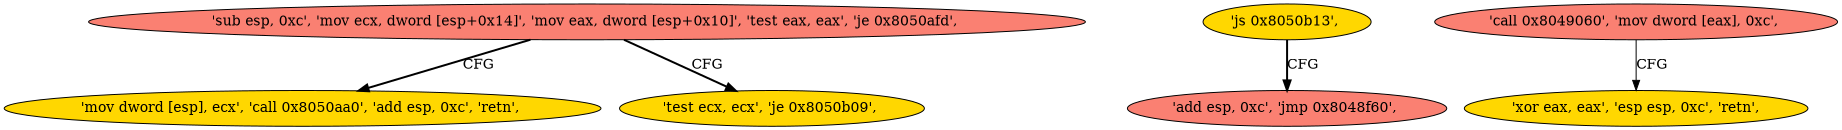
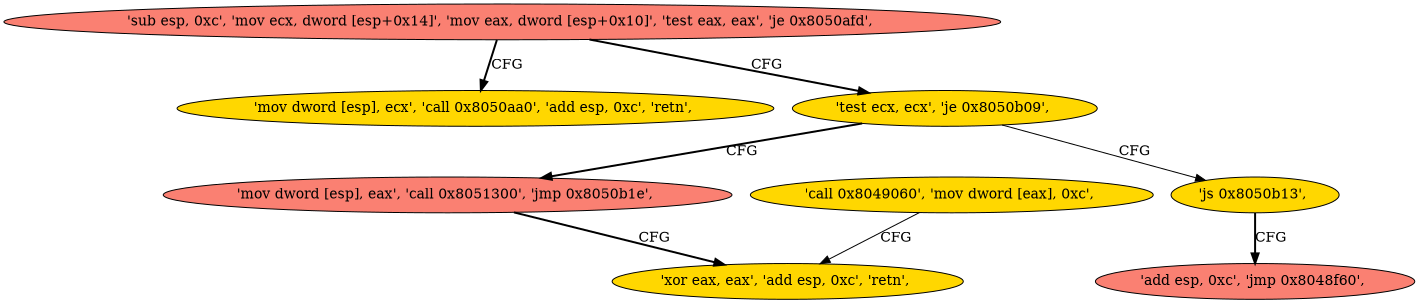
(1636, 22) -> (952, 195)
(1636, 108) -> (788, 281)
none -> (1099, 151)
none -> (448, 195)
